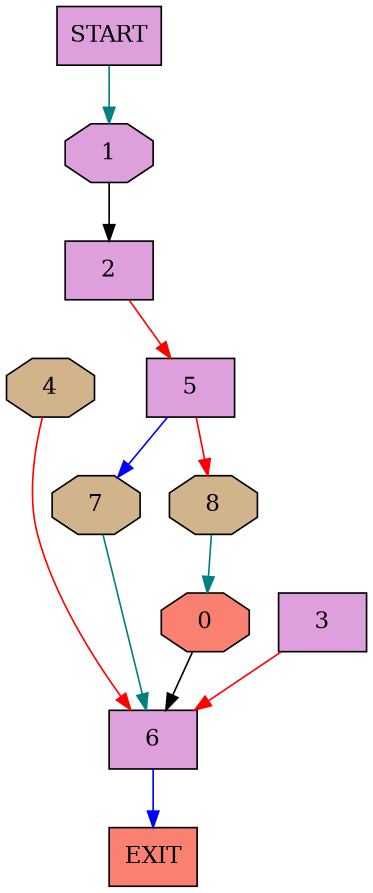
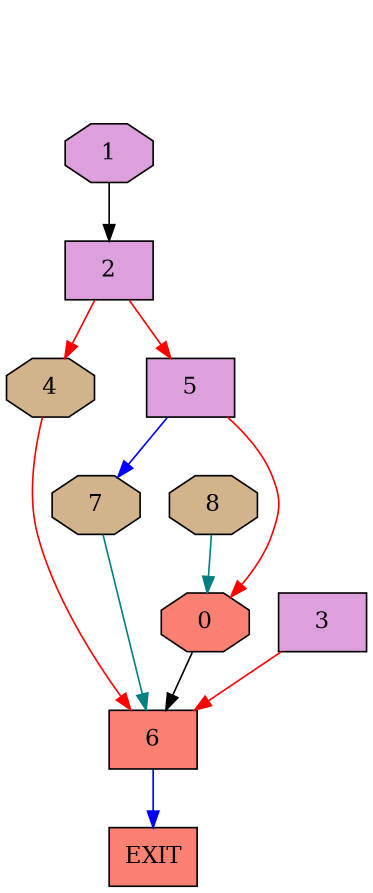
(109, 36) -> none
none -> (84, 322)
(200, 438) -> (278, 497)
(153, 740) -> (153, 740)
